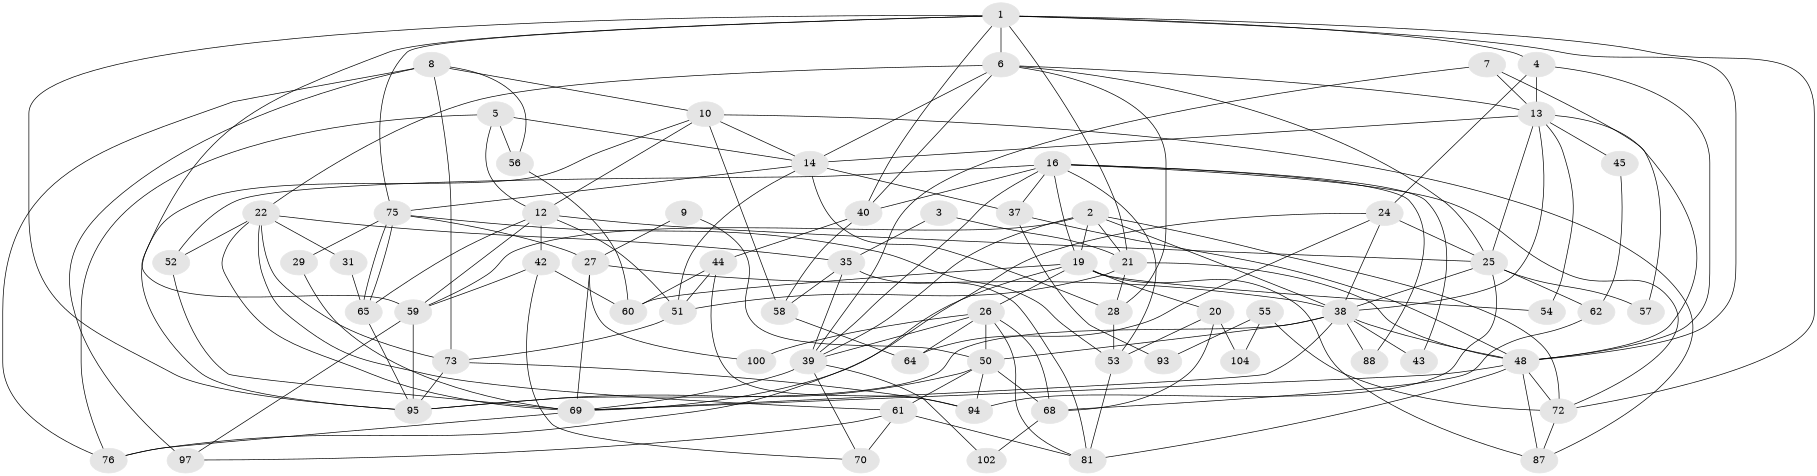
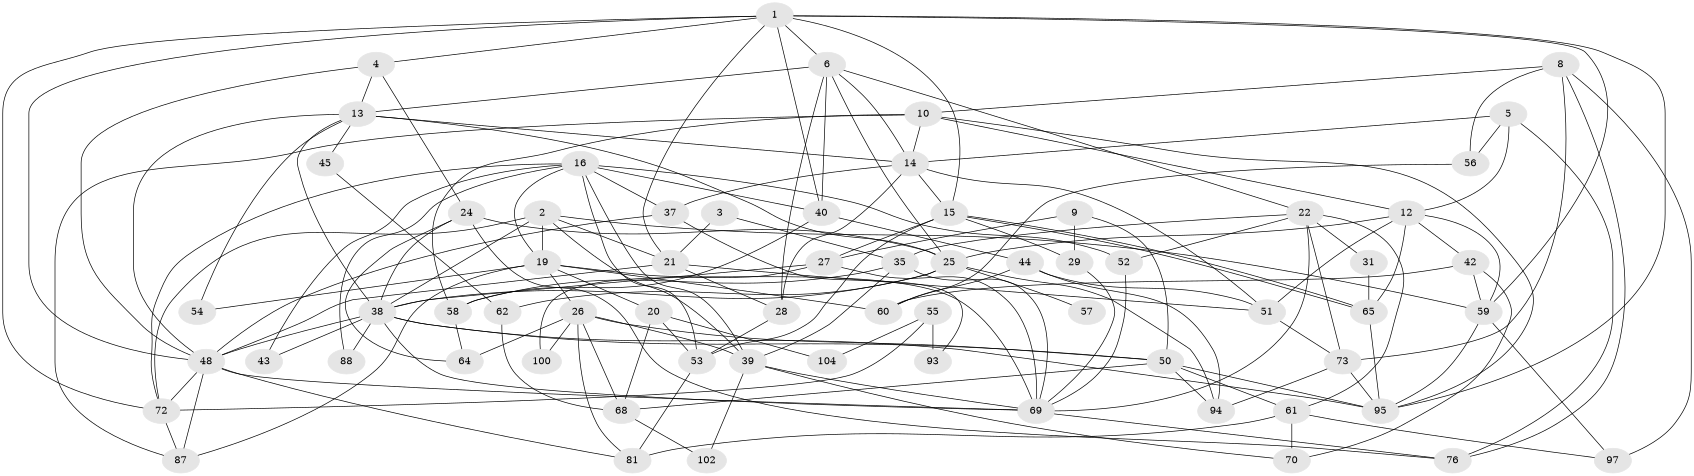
(1487, 65) -> none
(393, 213) -> (949, 213)
none -> (1075, 238)
(1016, 304) -> (1032, 300)
